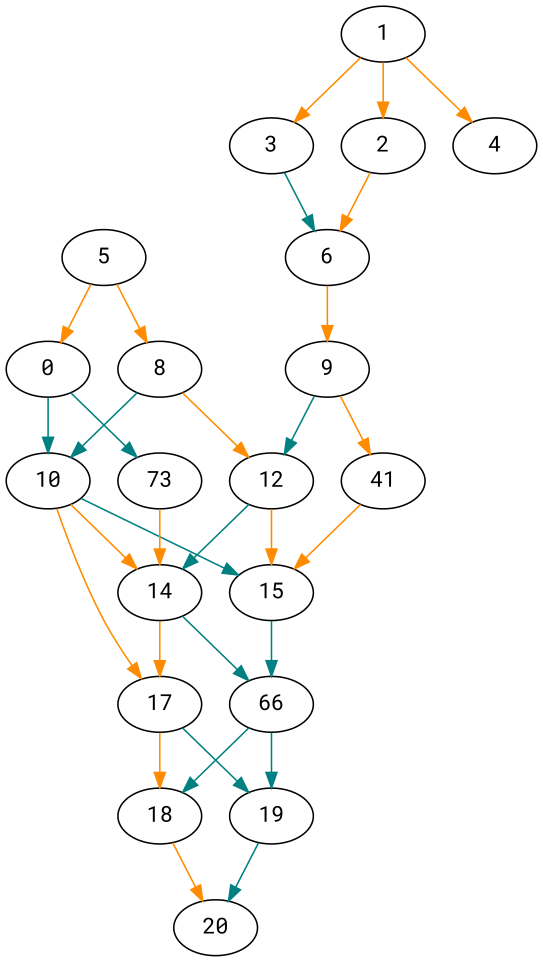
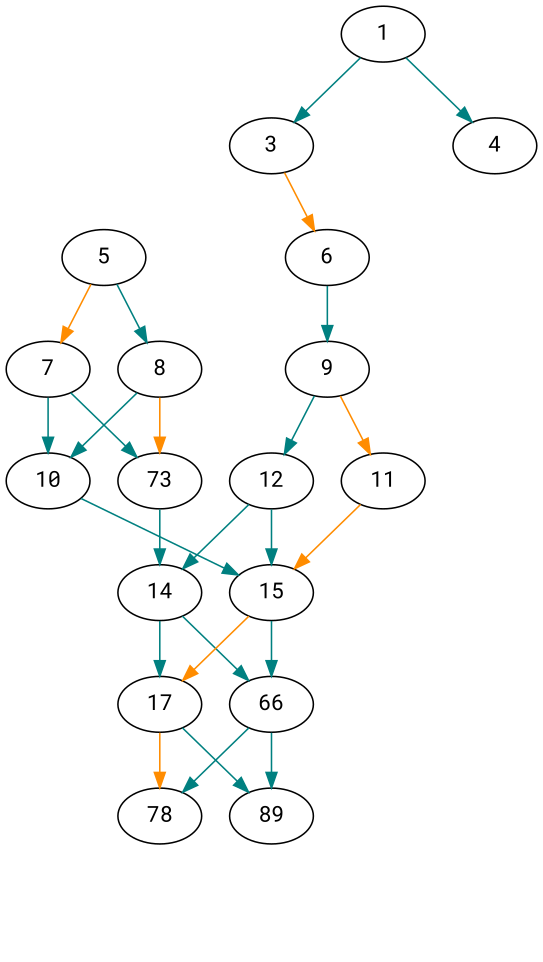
(333, 84) -> (333, 84)
(433, 84) -> (433, 84)
(383, 146) -> none
(296, 195) -> (296, 195)
(128, 306) -> (128, 306)
(327, 306) -> (327, 306)
(48, 369) -> (48, 369)
(210, 420) -> (160, 417)
(383, 481) -> (383, 481)
(160, 526) -> (160, 526)
(271, 529) -> (271, 529)
(98, 531) -> none
(89, 590) -> (223, 642)
(160, 641) -> (160, 641)
(160, 816) -> (160, 816)
(271, 816) -> (271, 816)
(216, 928) -> none
